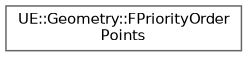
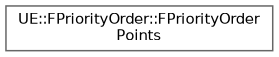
(124, 28) -> (139, 28)
